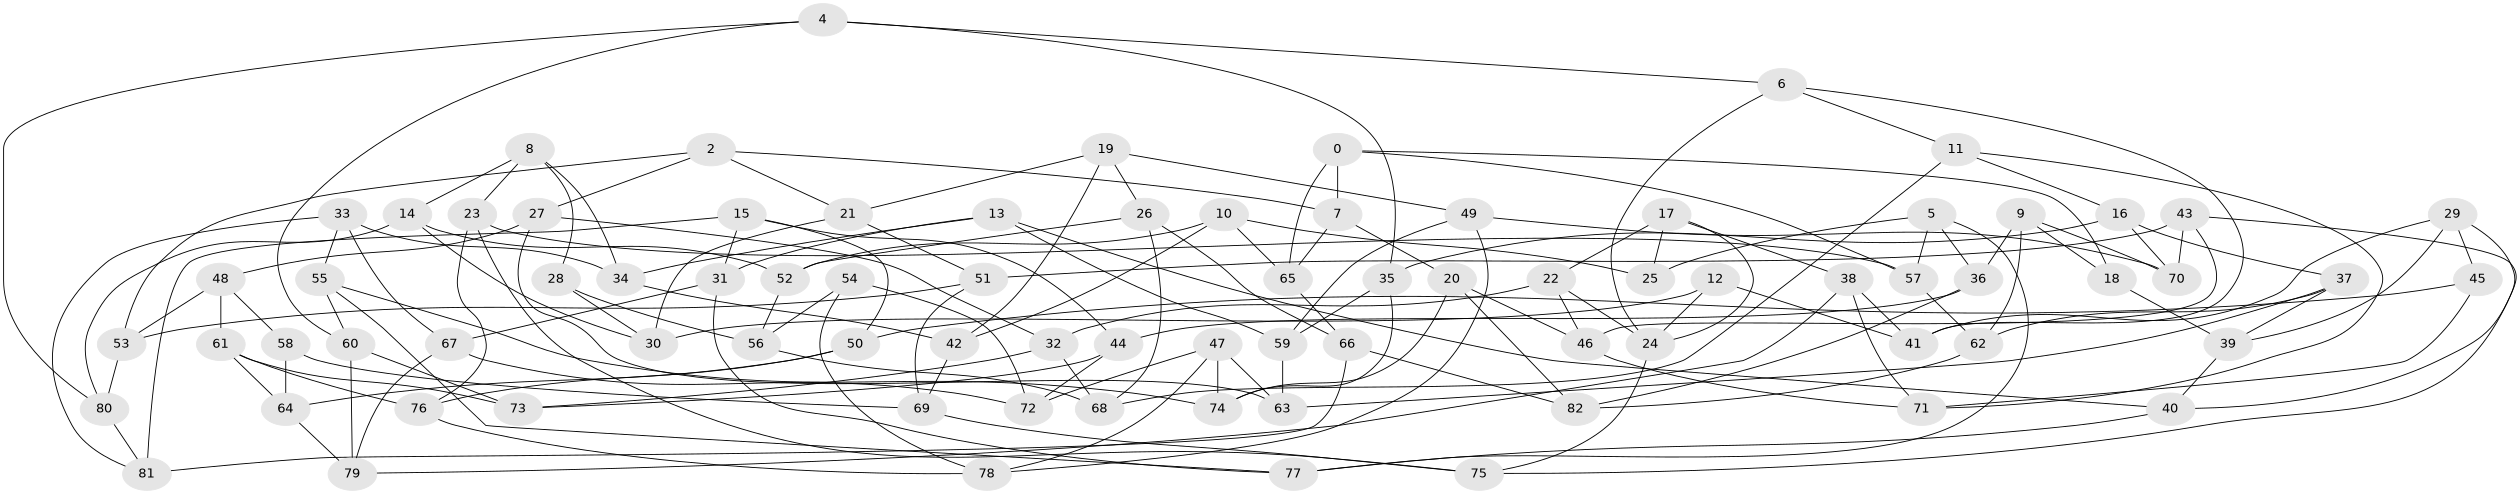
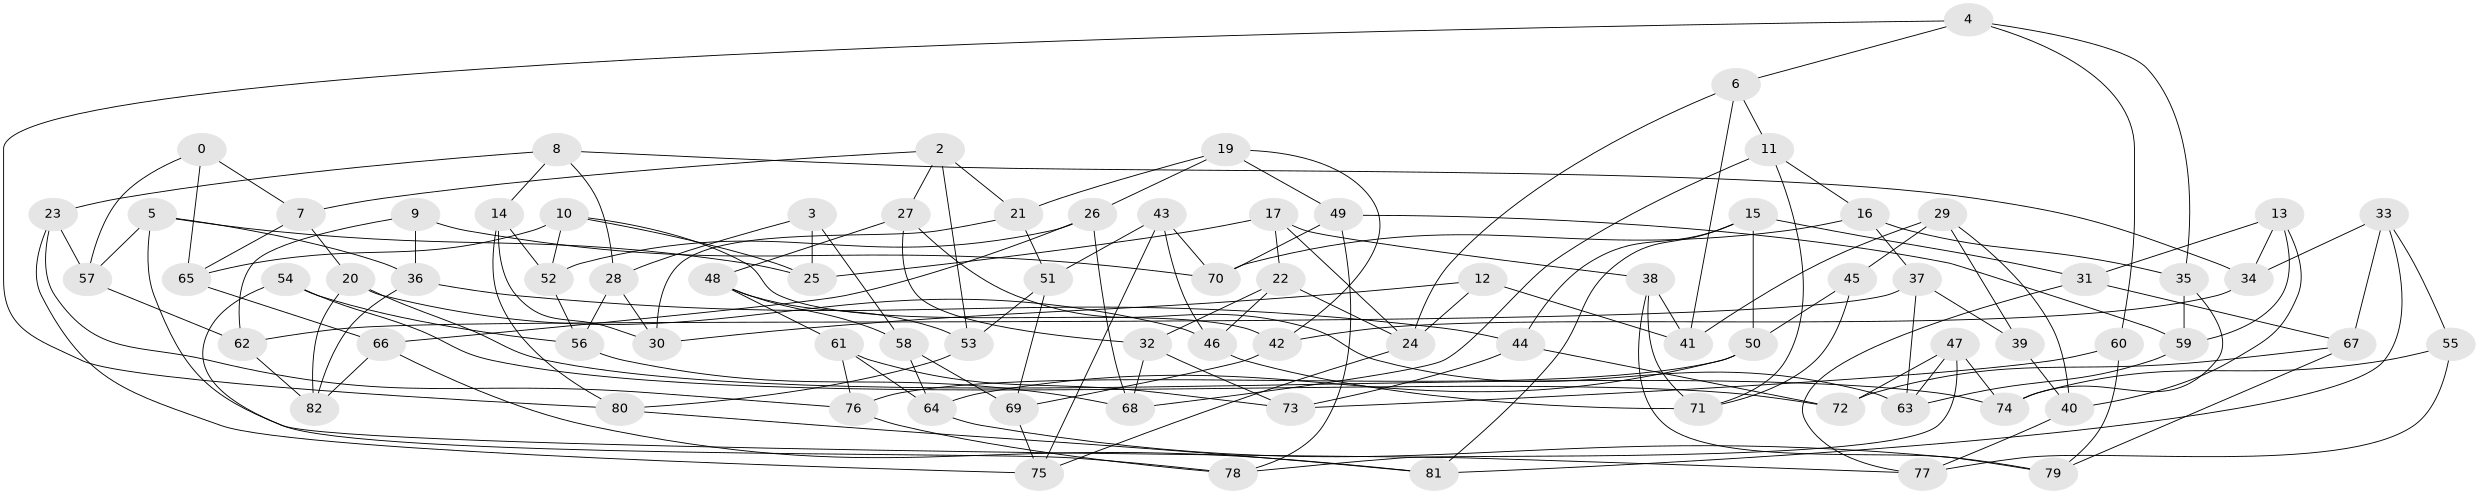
none -> (812, 215)
(2112, 279) -> none
(333, 308) -> none
